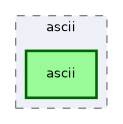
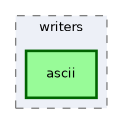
(61, 28) -> (61, 28)
